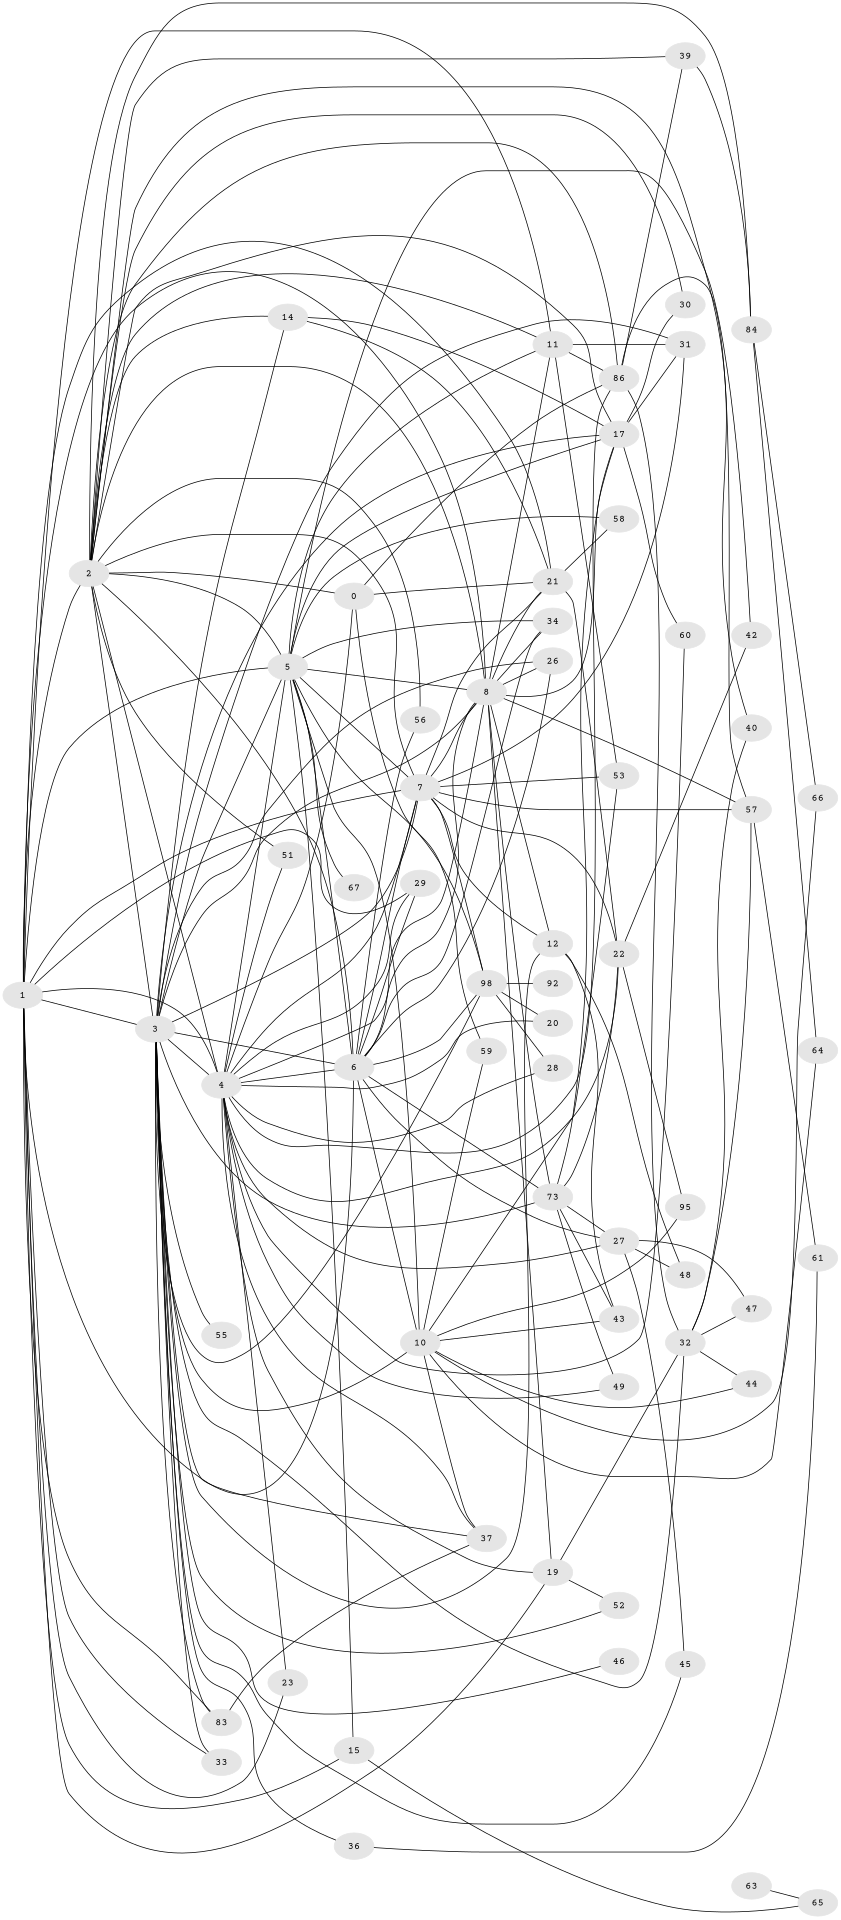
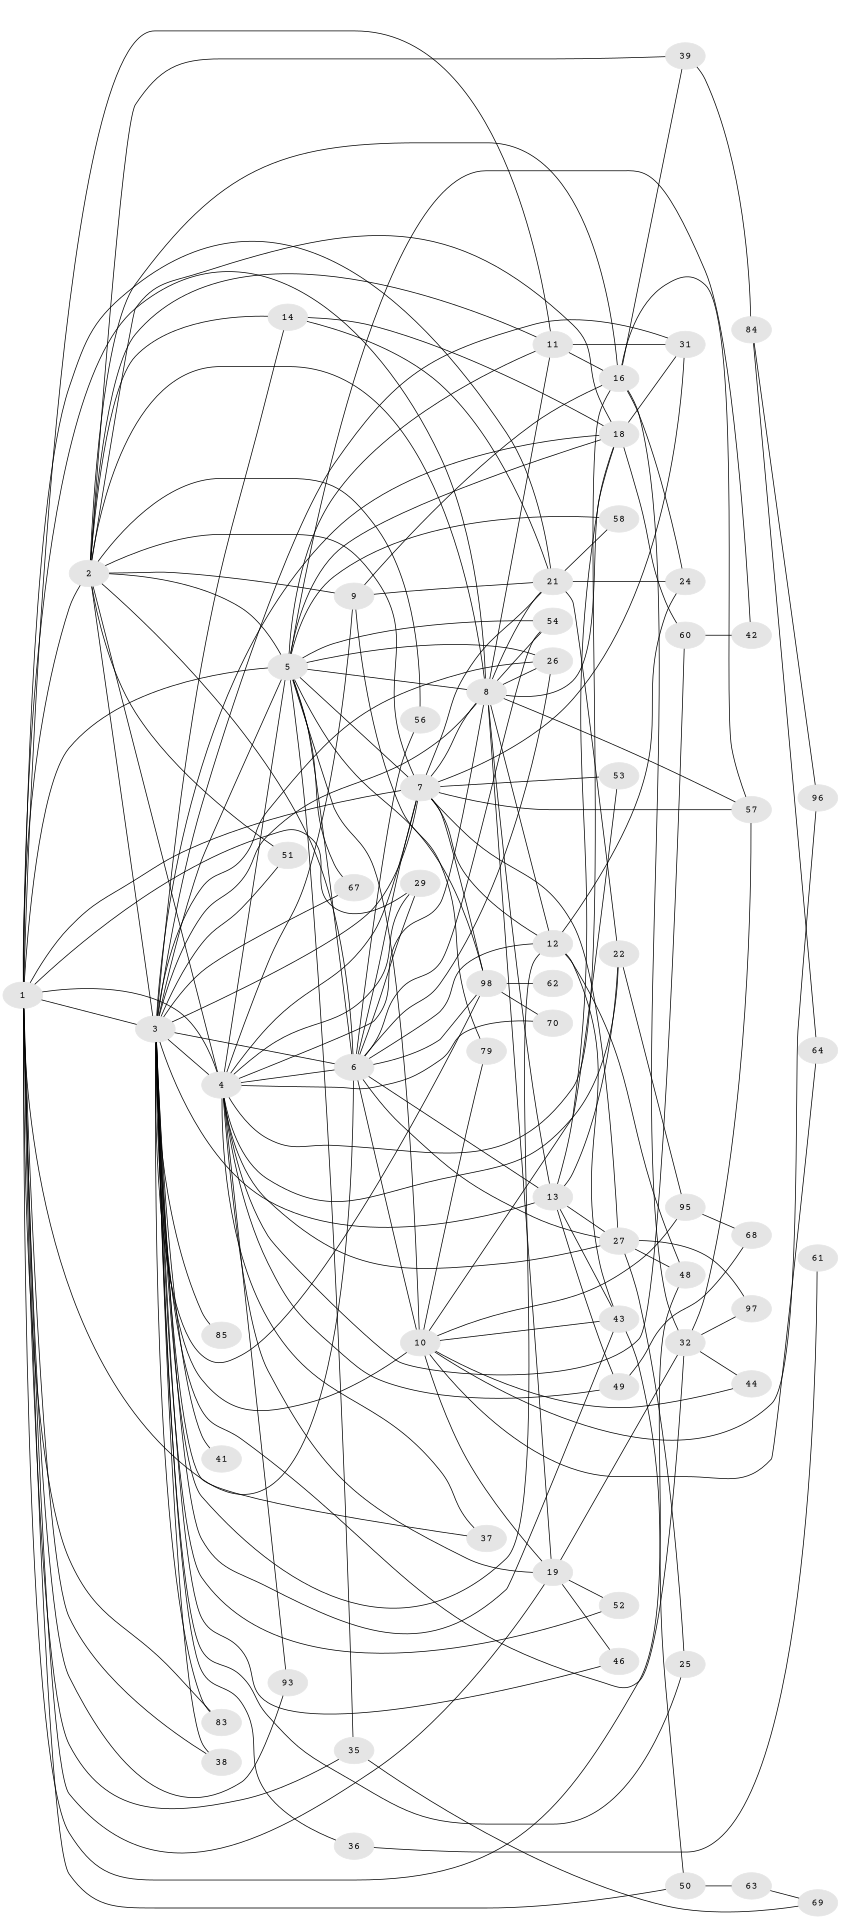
(307, 3) -> none
(685, 305) -> none
(619, 378) -> (619, 378)
(619, 434) -> (619, 434)
(586, 560) -> none
none -> (685, 582)
(354, 596) -> (354, 596)
(553, 621) -> (553, 621)
none -> (426, 645)
(752, 728) -> none
(685, 795) -> (719, 635)
(818, 798) -> (818, 798)
(549, 840) -> (581, 944)
(456, 882) -> (450, 994)
none -> (238, 948)
(250, 969) -> (210, 934)
(553, 983) -> (553, 983)
(553, 1023) -> (553, 1023)
(785, 1034) -> none
(487, 1051) -> (487, 1051)
(553, 1068) -> none
(553, 1197) -> (553, 1197)
none -> (752, 1235)
(752, 1309) -> (752, 1309)
(222, 1335) -> (222, 1335)
(446, 1443) -> (471, 1466)
none -> (222, 1459)
none -> (247, 1577)
(338, 1612) -> none
none -> (582, 1612)
(685, 1664) -> (685, 1664)
(288, 1683) -> (288, 1683)
(354, 1750) -> (354, 1750)
(222, 1762) -> (222, 1762)
none -> (174, 1880)
none -> (685, 1886)
(818, 1903) -> (818, 1903)
